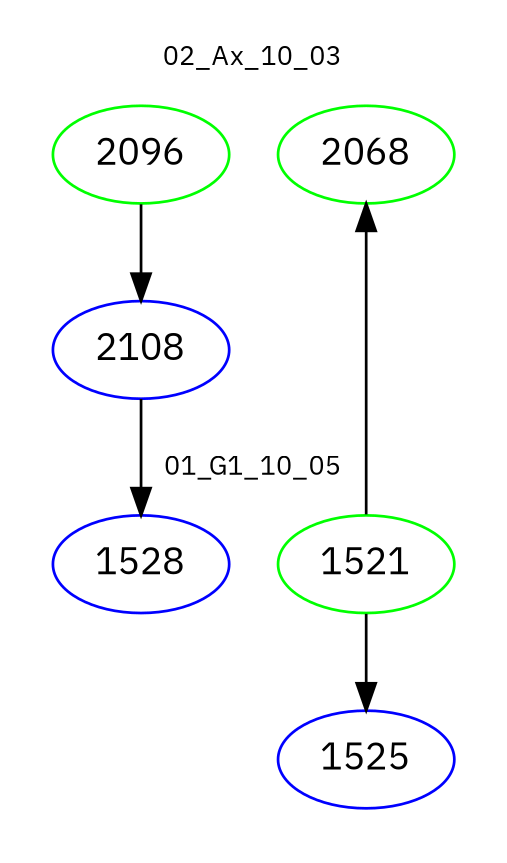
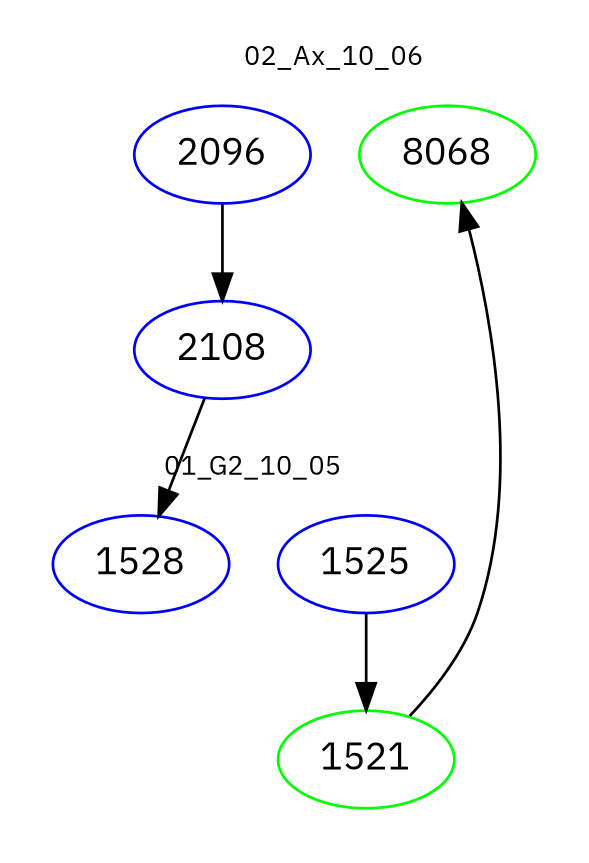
(254, 58) -> (335, 58)
(141, 155) -> (222, 155)
(366, 155) -> (448, 155)
(254, 468) -> (254, 468)
(366, 649) -> (366, 649)
